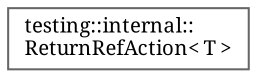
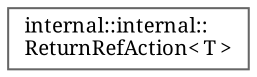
(128, 39) -> (128, 39)
